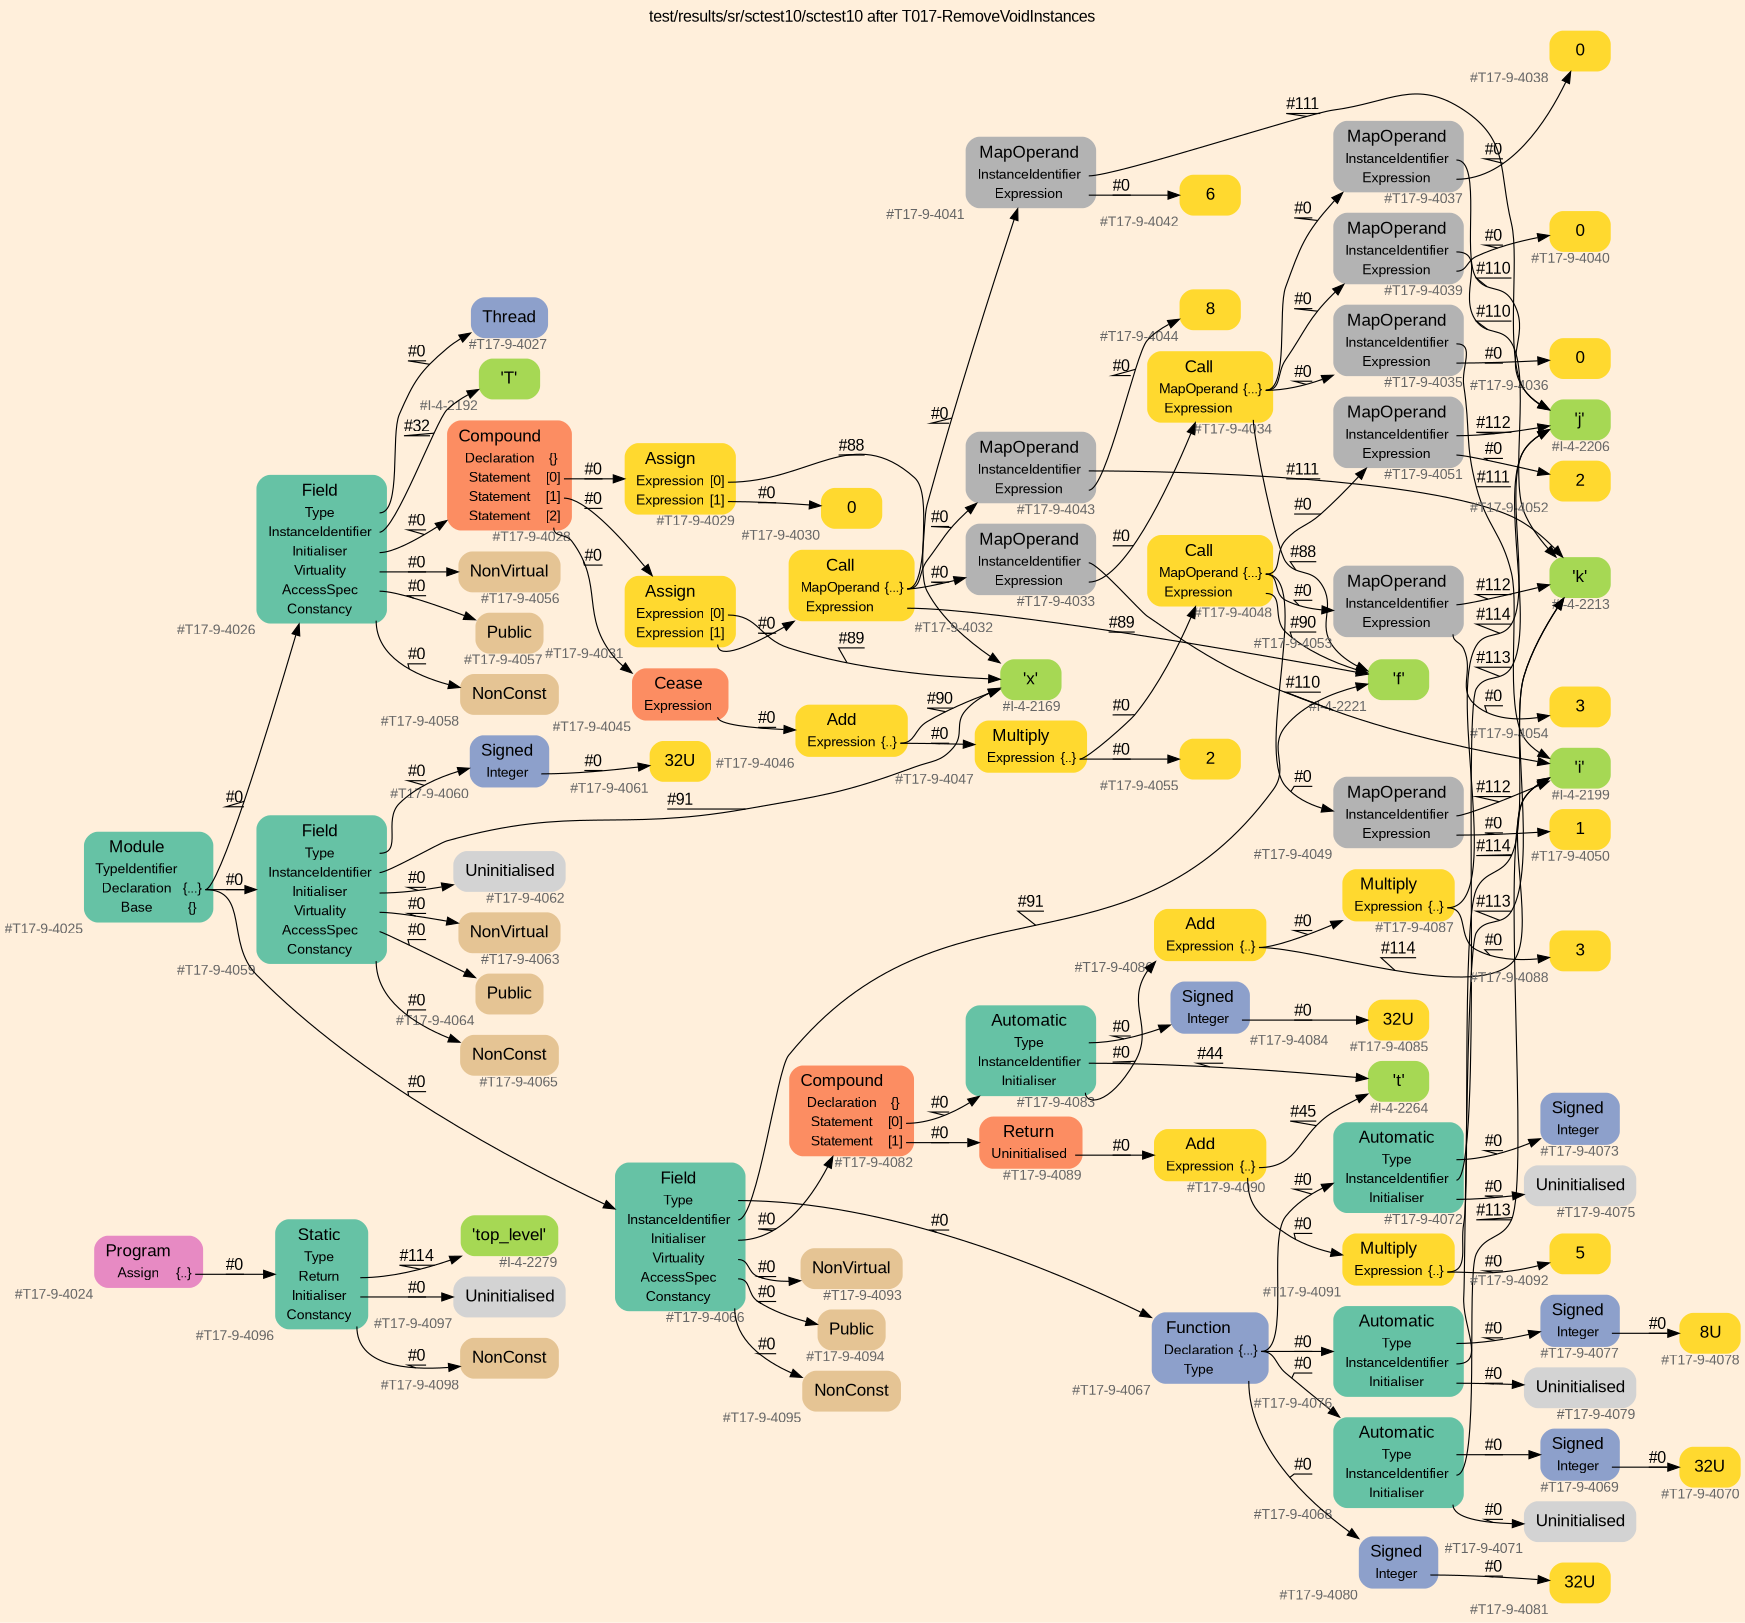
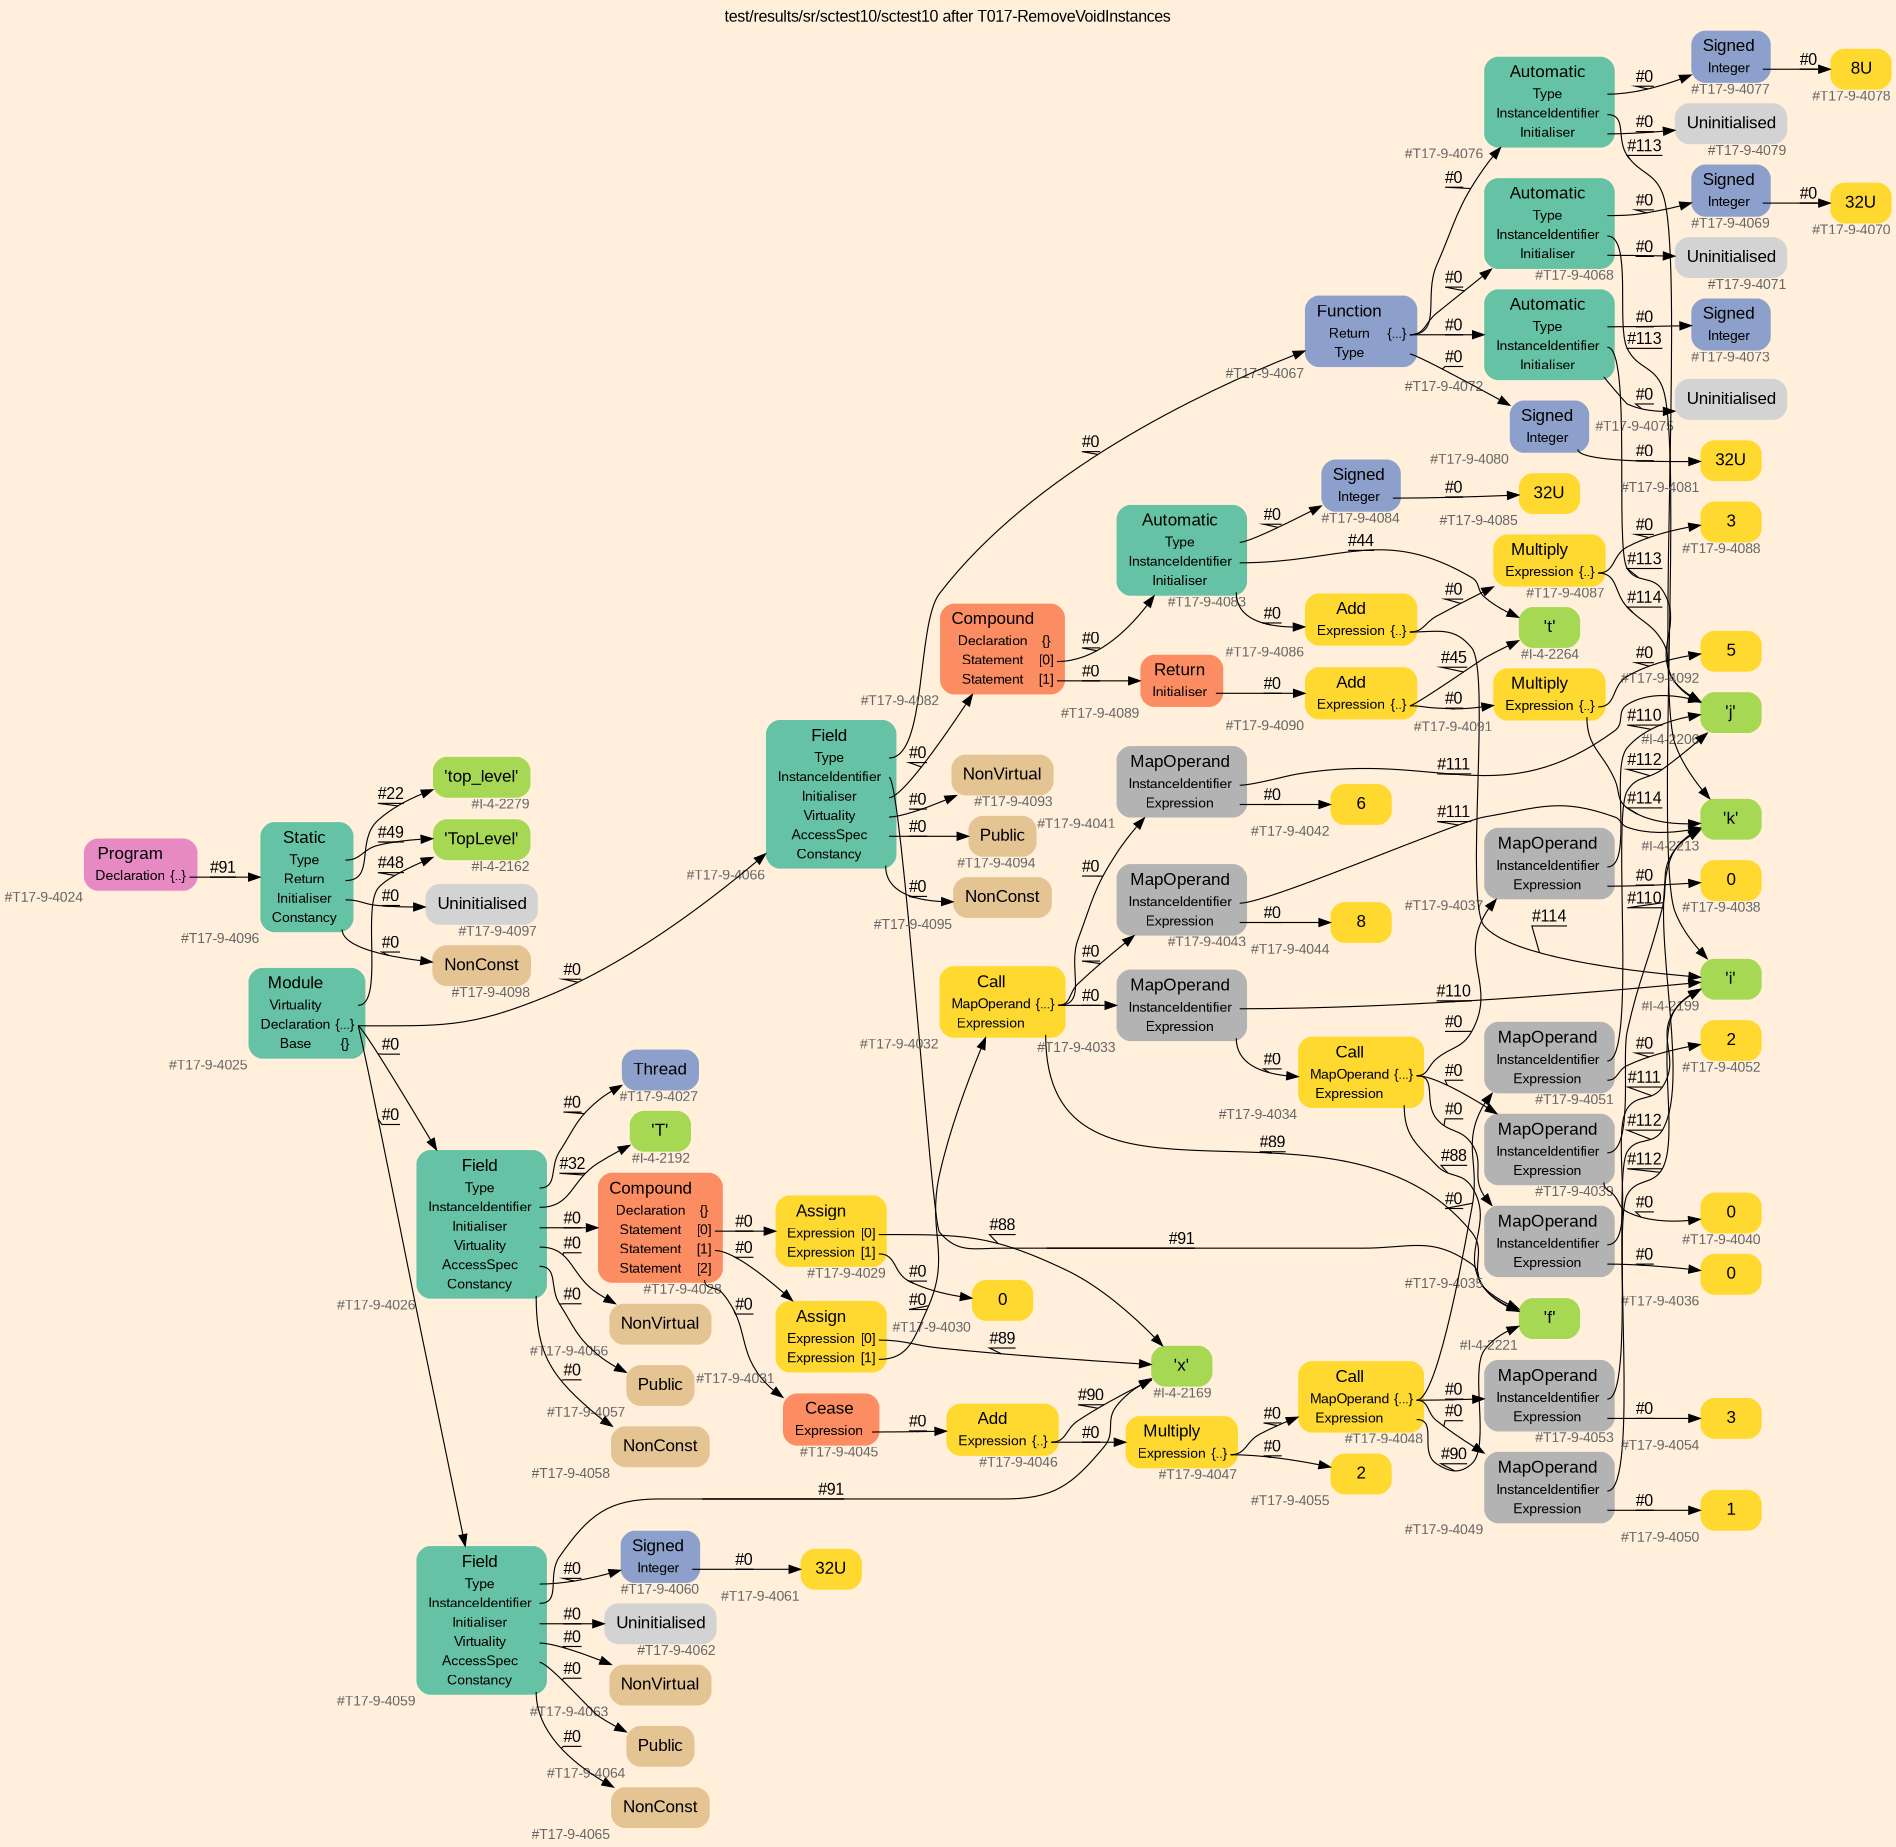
none -> (482, 840)
(137, 869) -> (296, 1005)
(1029, 1154) -> (1180, 692)
(417, 1257) -> (391, 795)
(235, 1266) -> (223, 869)
(138, 1273) -> (130, 876)
(1199, 1350) -> (1350, 334)
